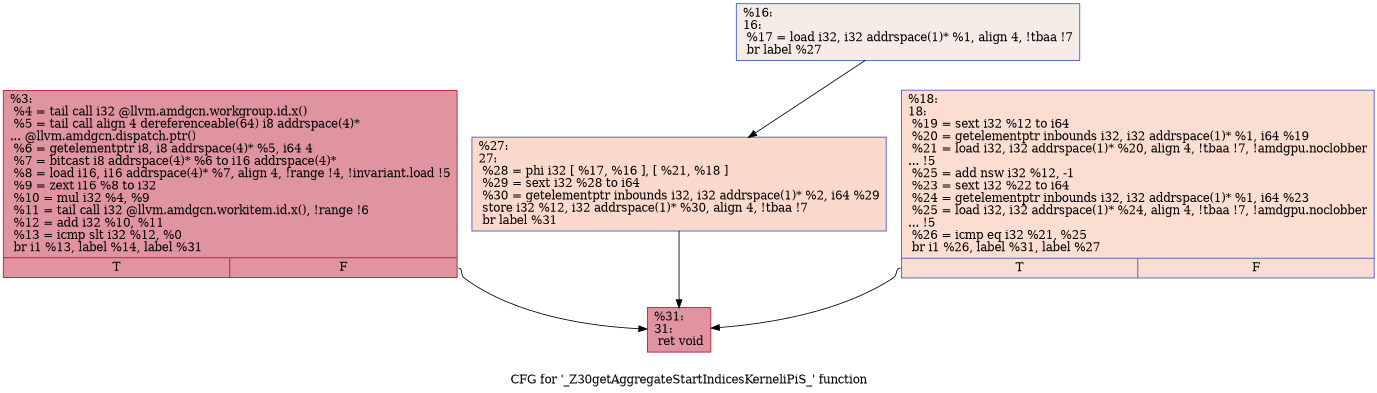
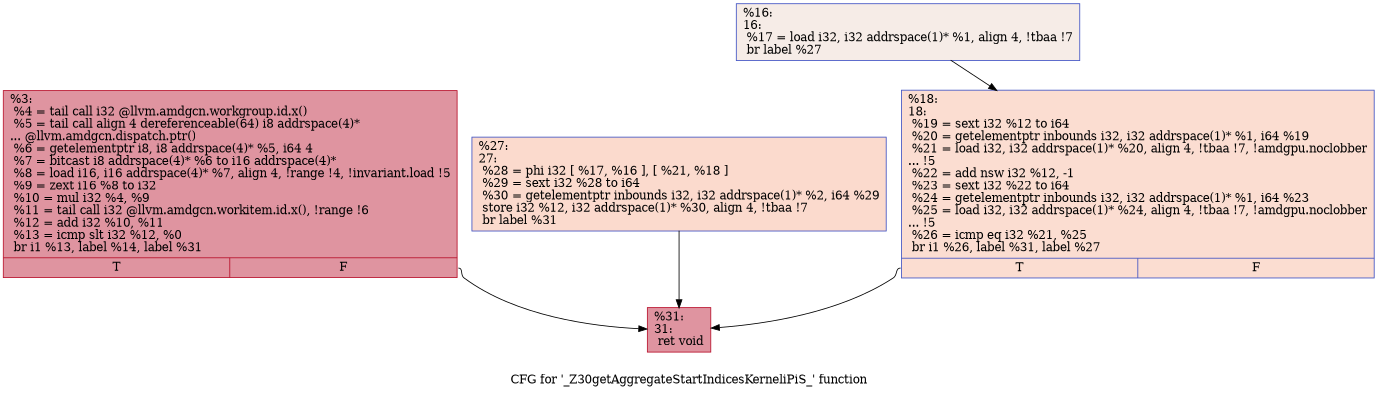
(810, 97) -> (970, 73)
(991, 174) -> (991, 174)
